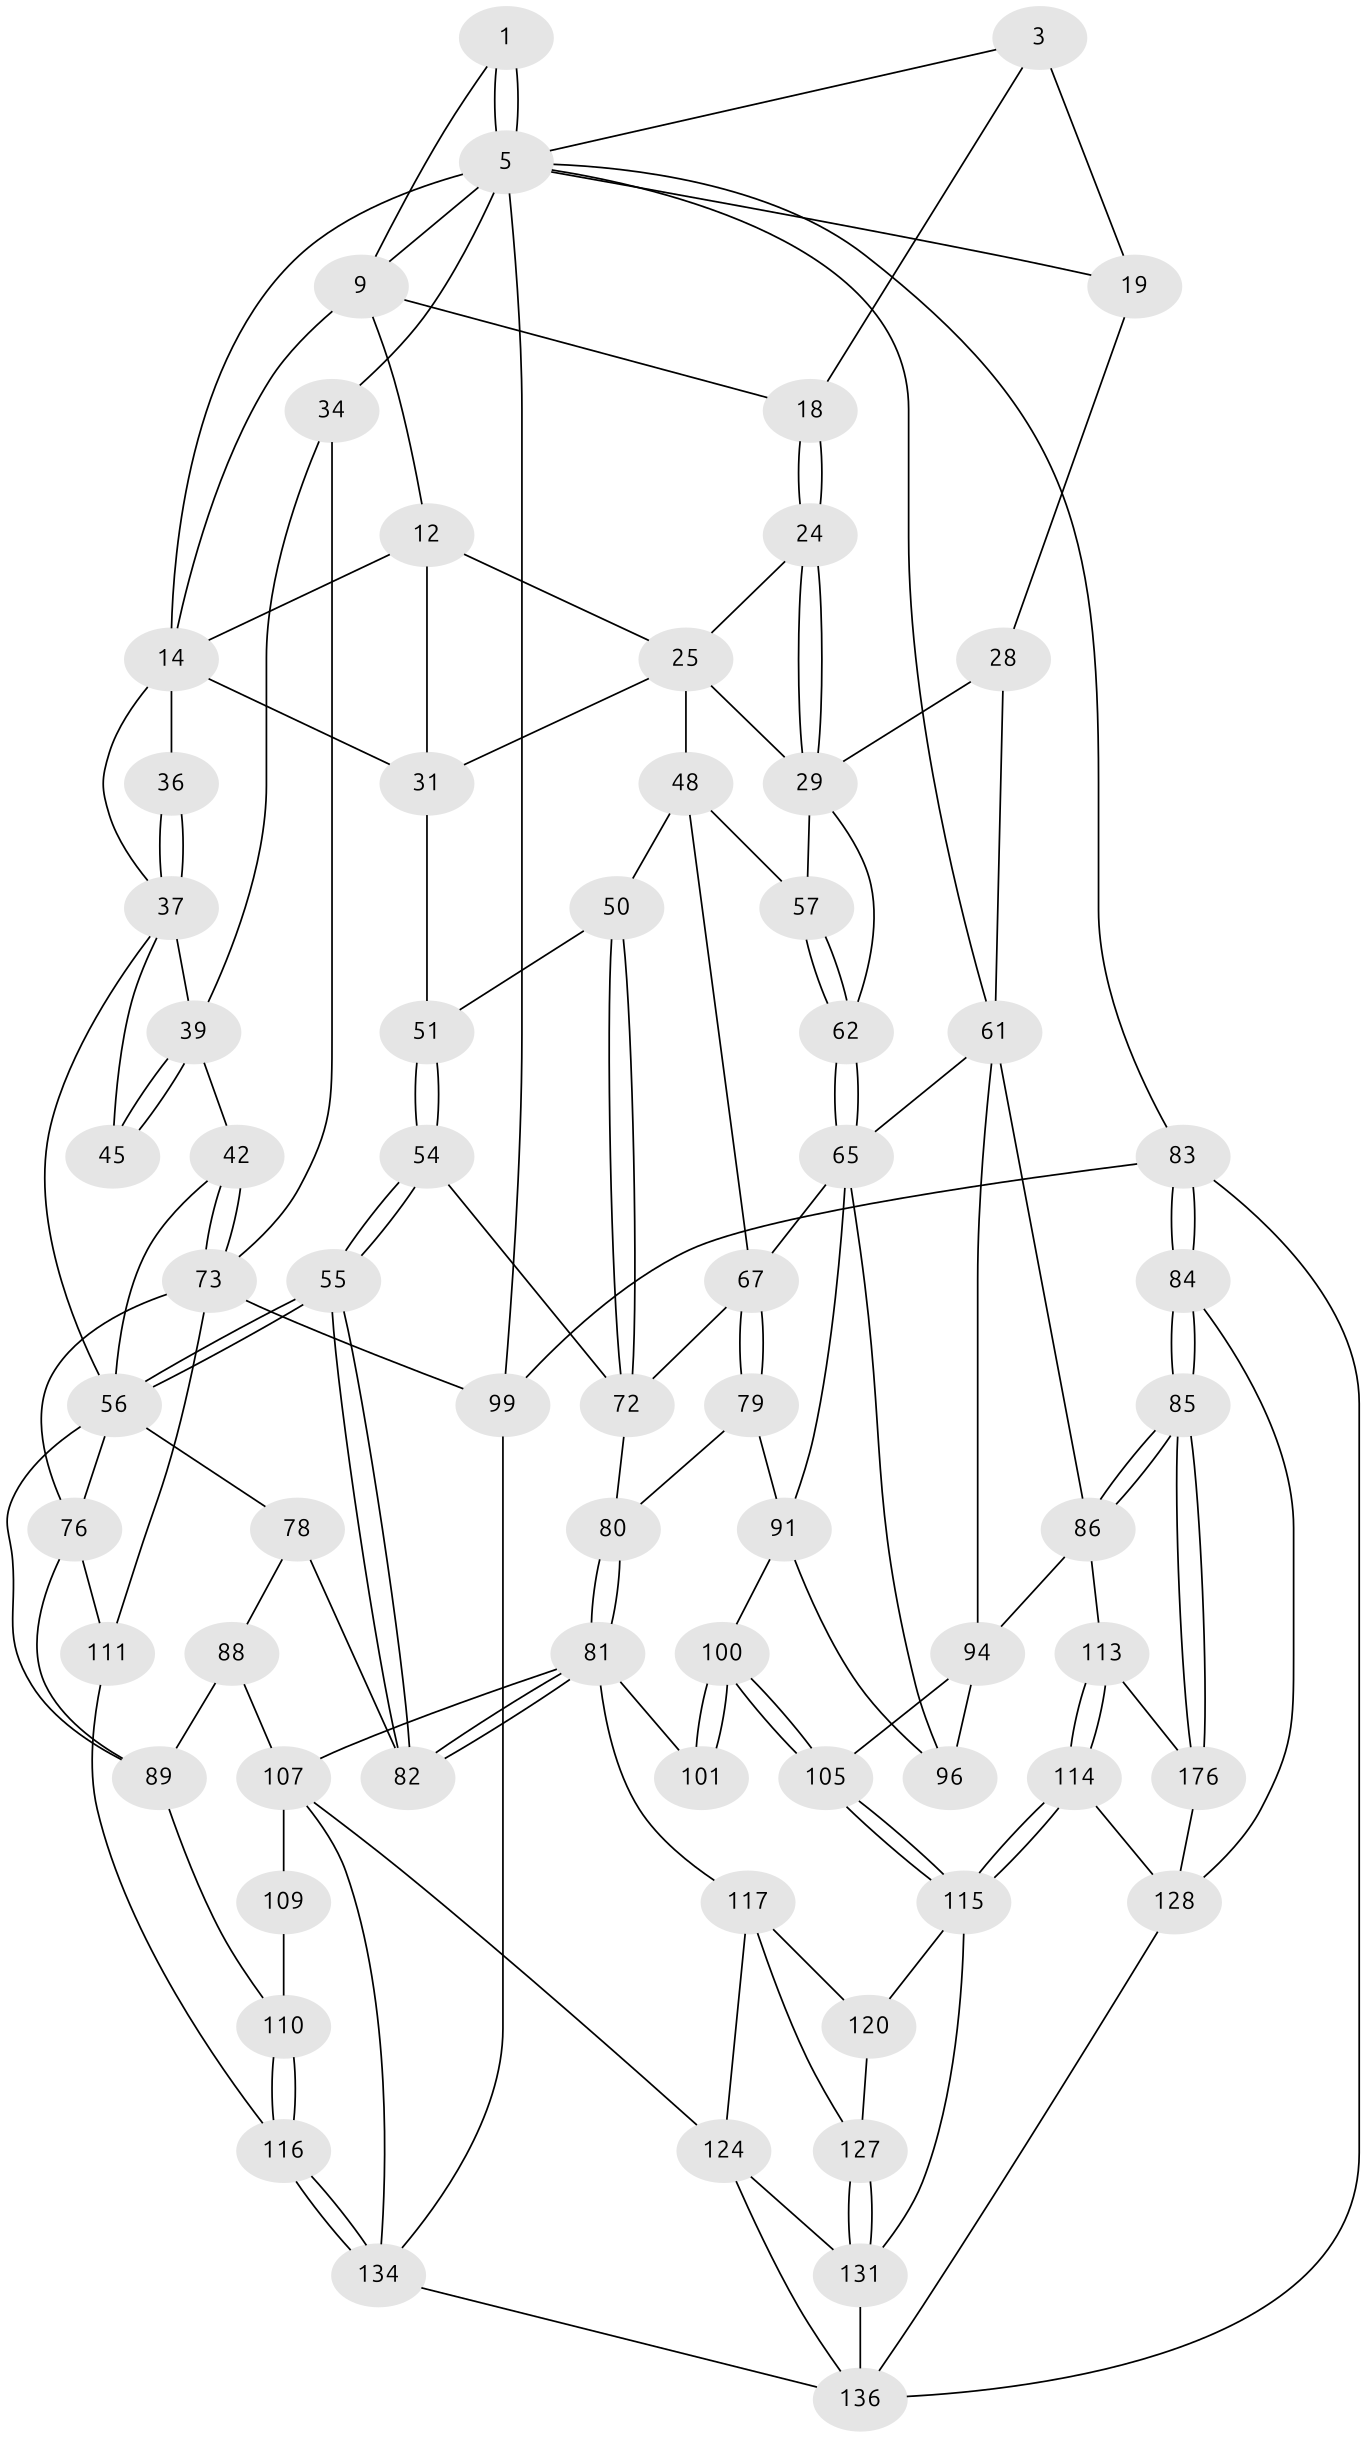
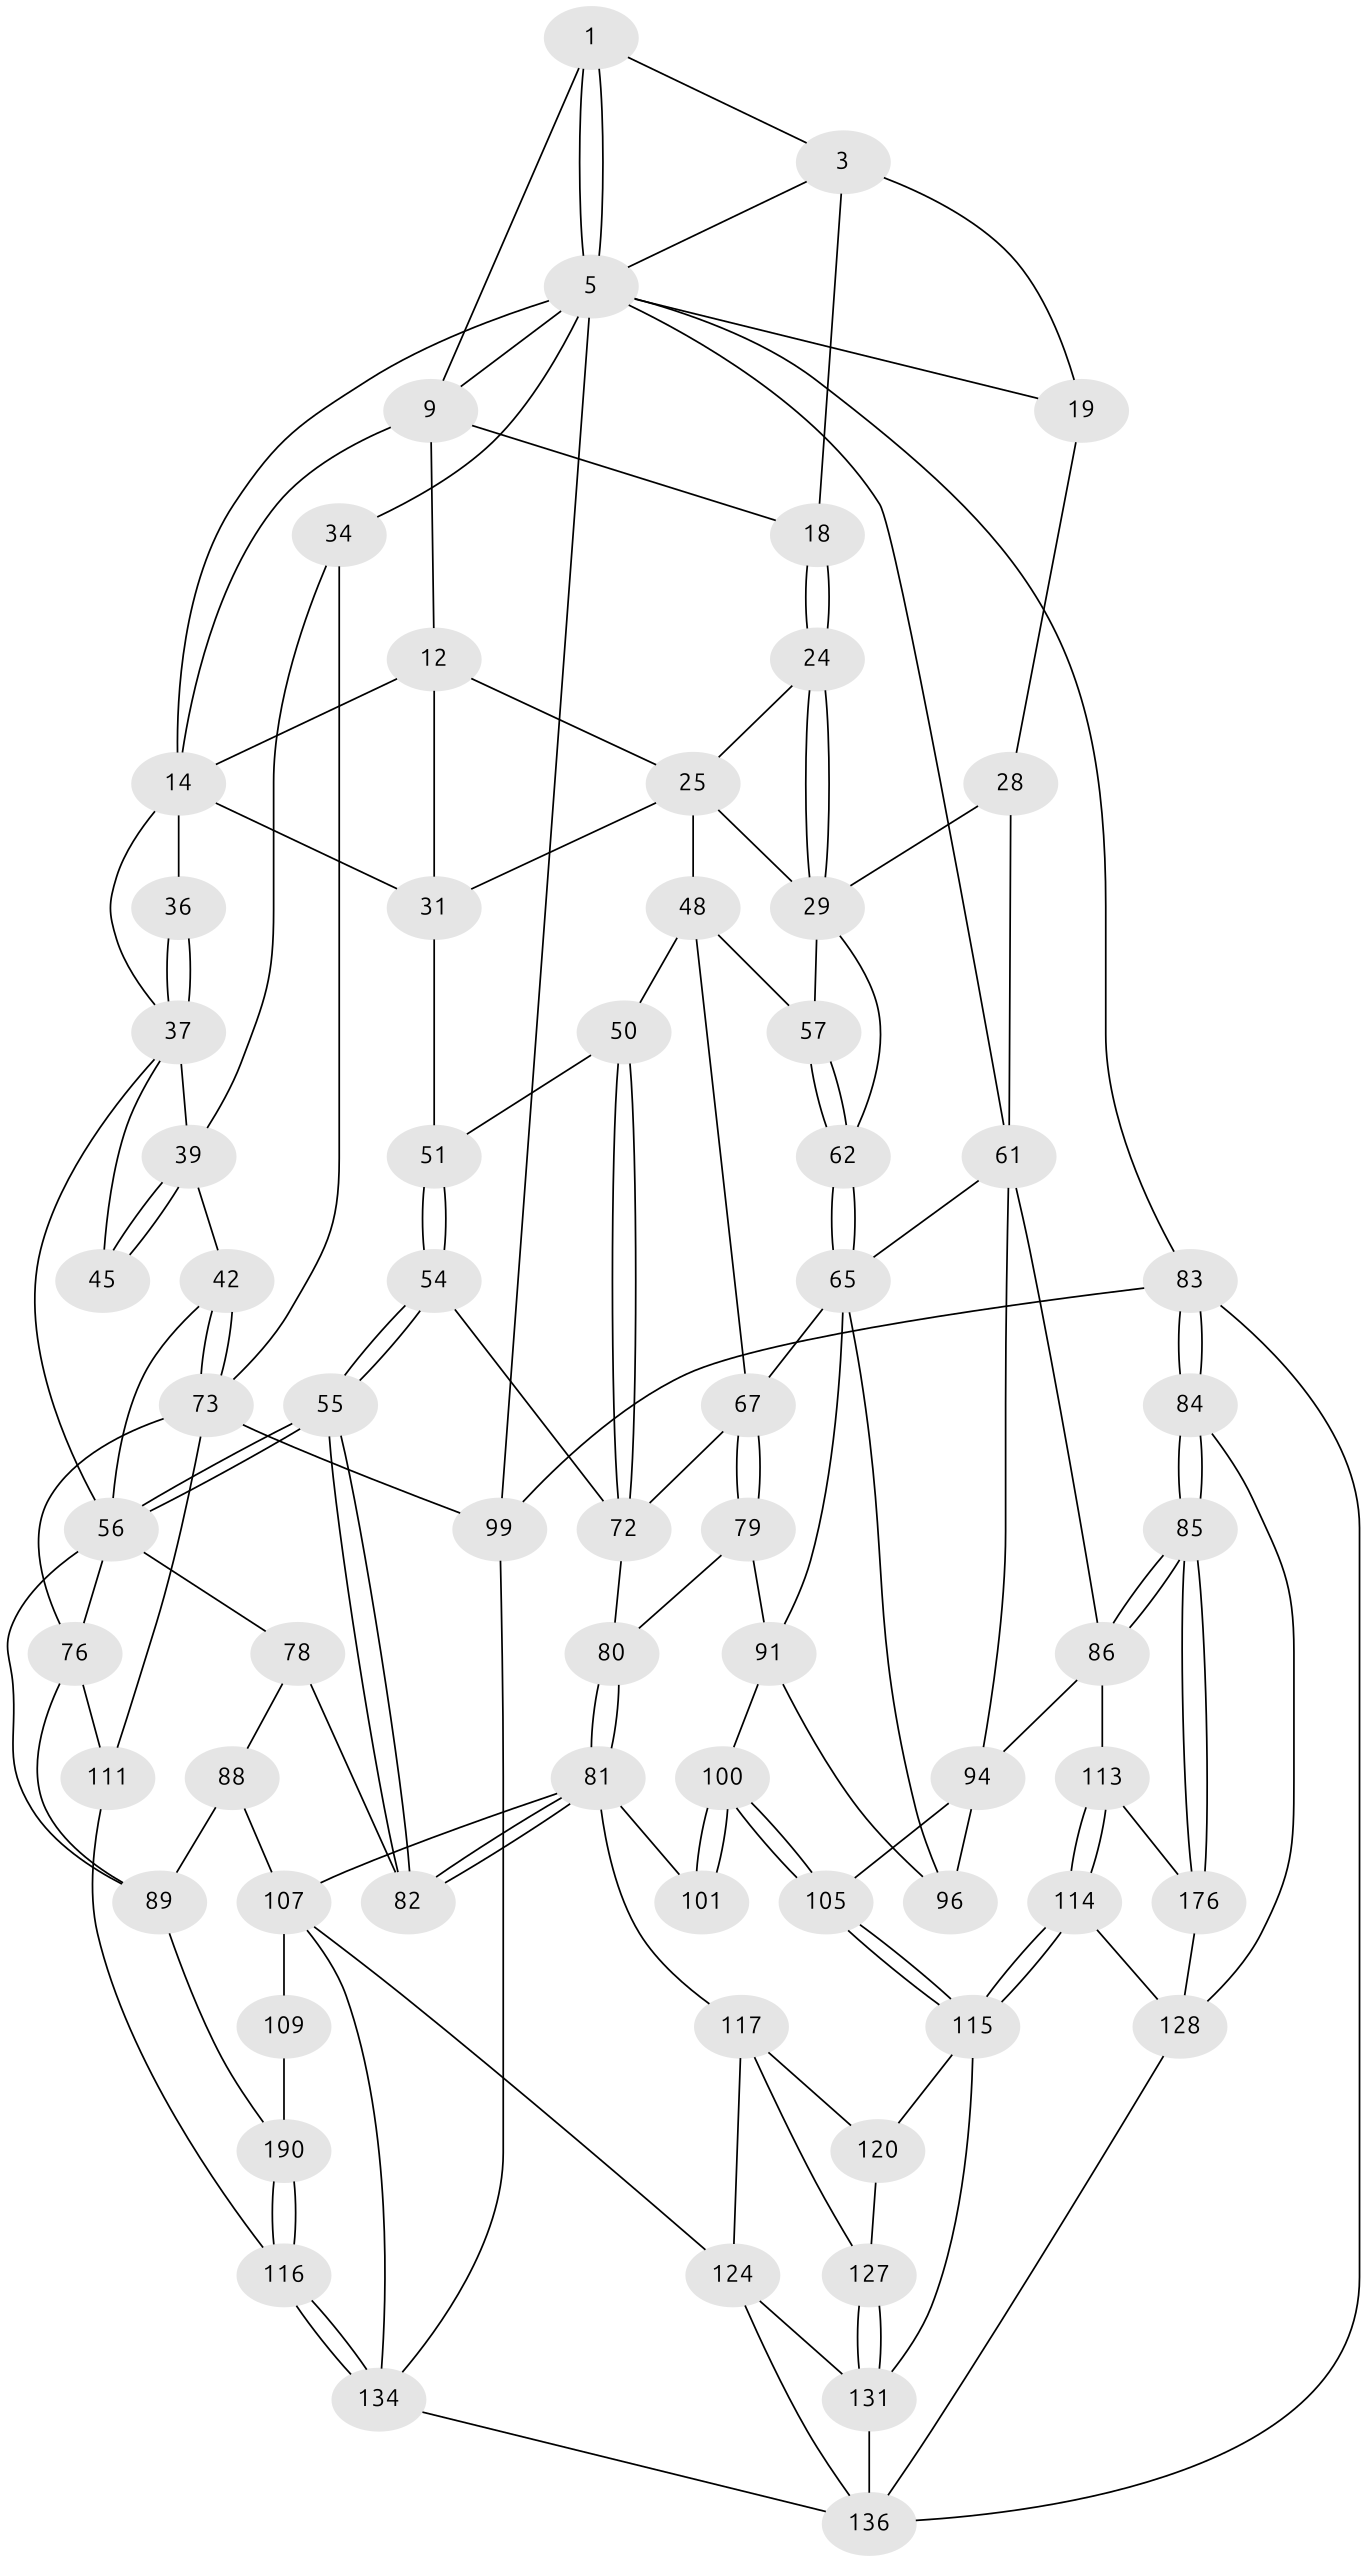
none -> (717, 100)
(284, 2027) -> (284, 2151)
